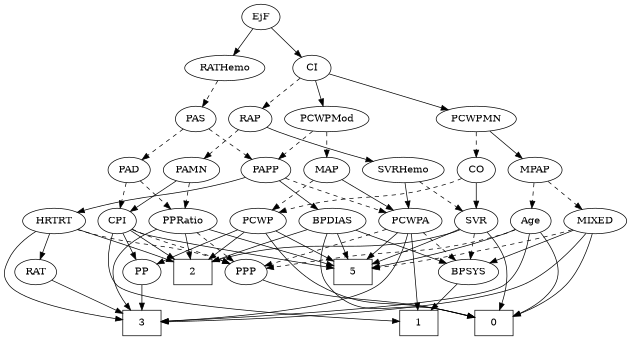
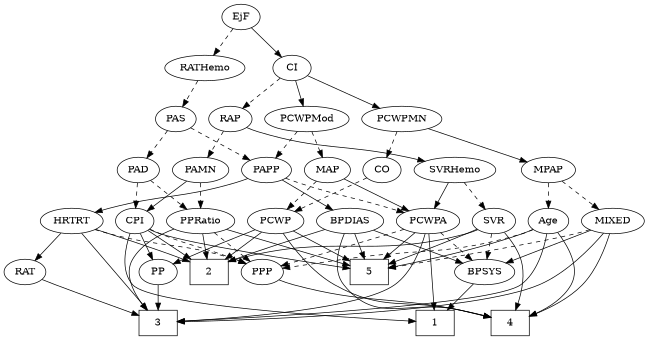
(245, 39) -> (225, 39)
(476, 192) -> none
(494, 323) -> (510, 323)
